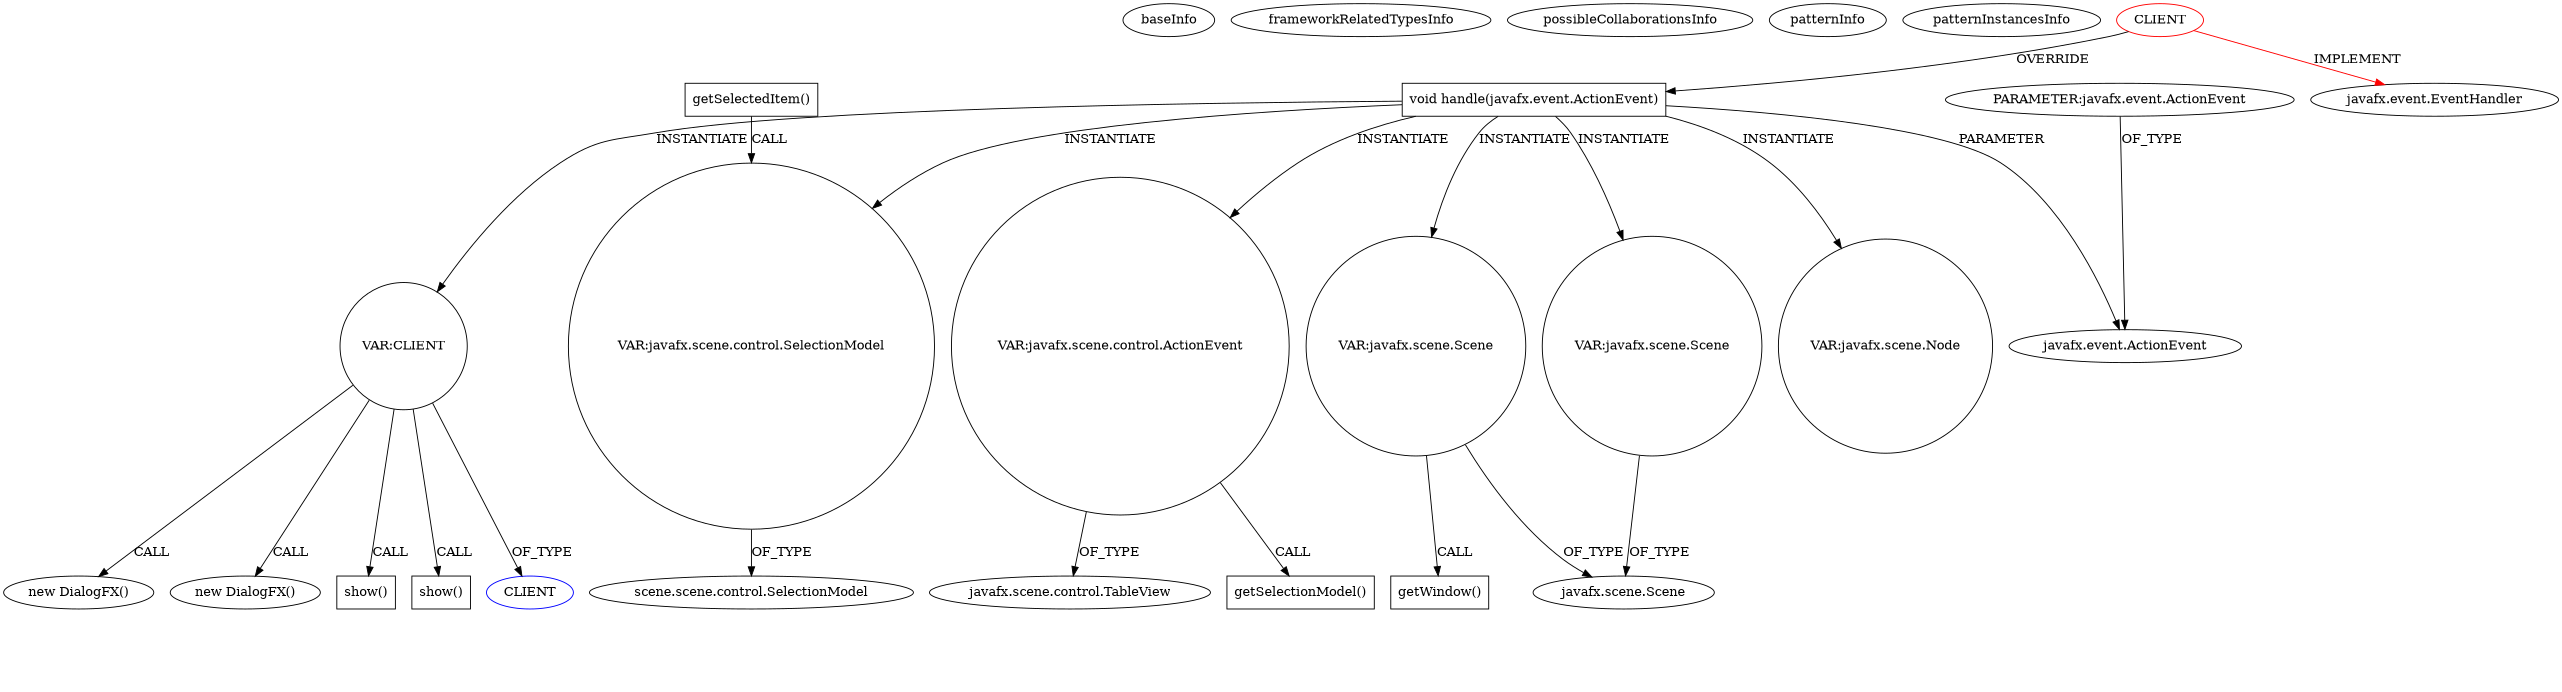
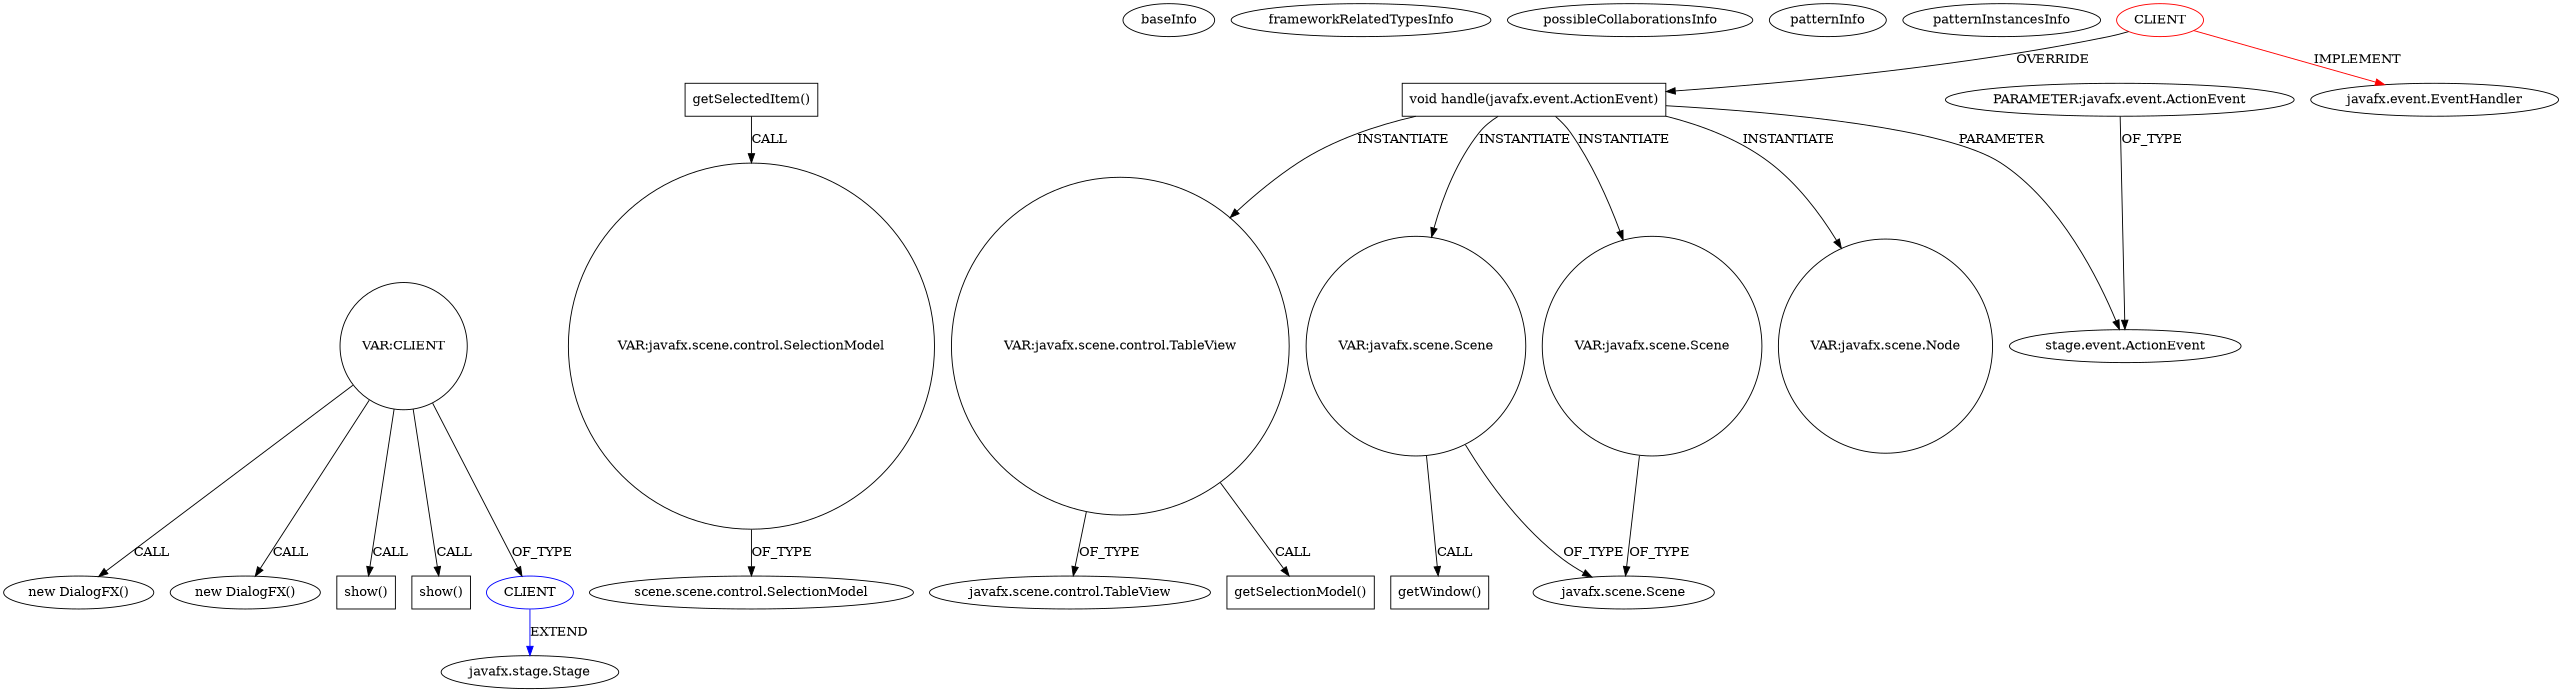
(893, 113) -> none
(1133, 124) -> none
(1120, 346) -> (1120, 346)
(2125, 346) -> (2125, 346)
none -> (530, 672)
